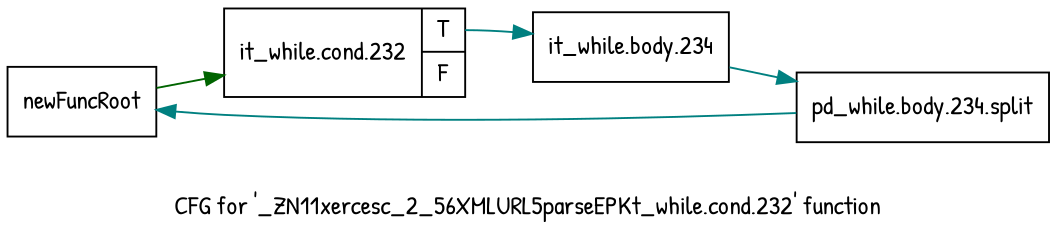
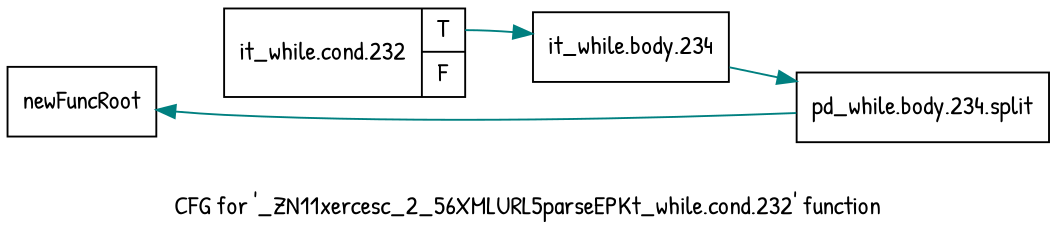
(181, 83) -> none
